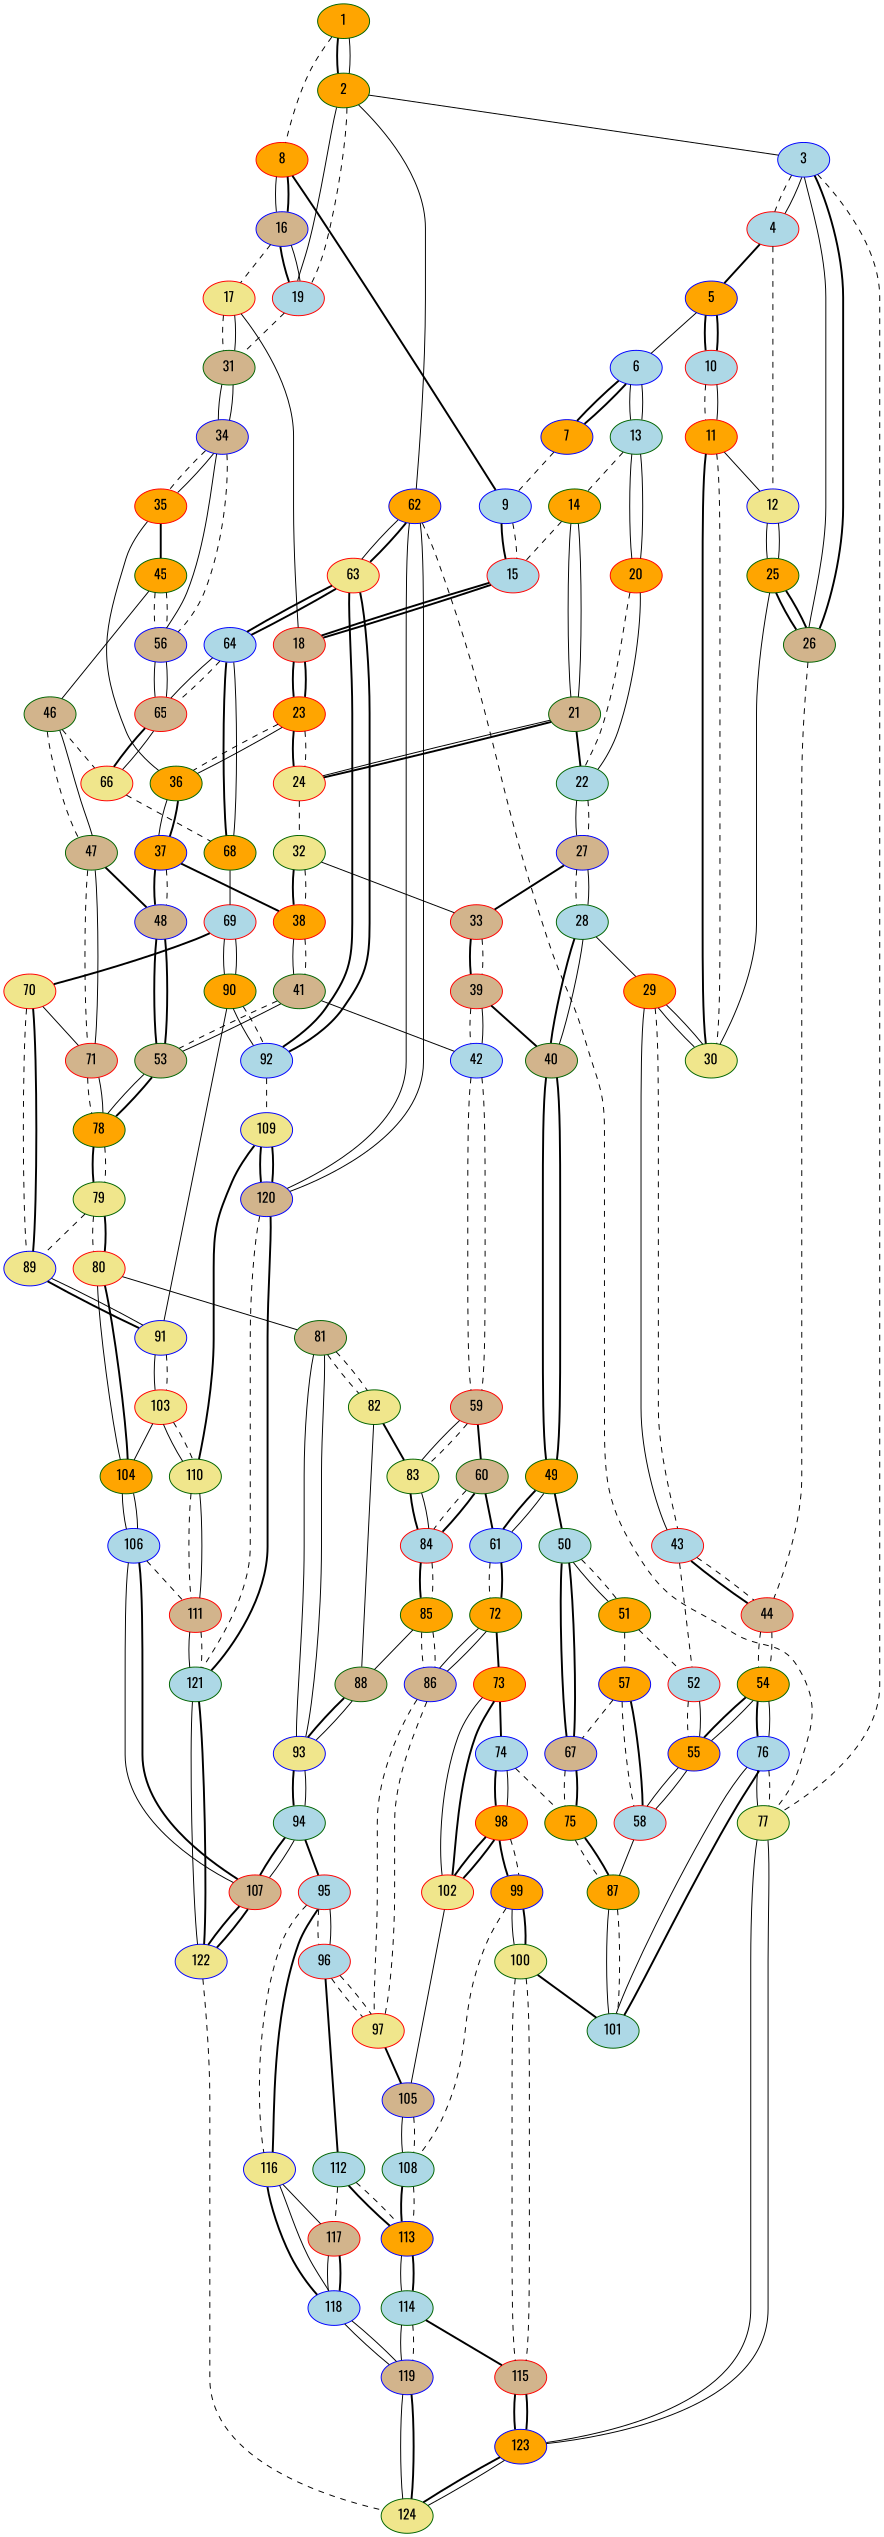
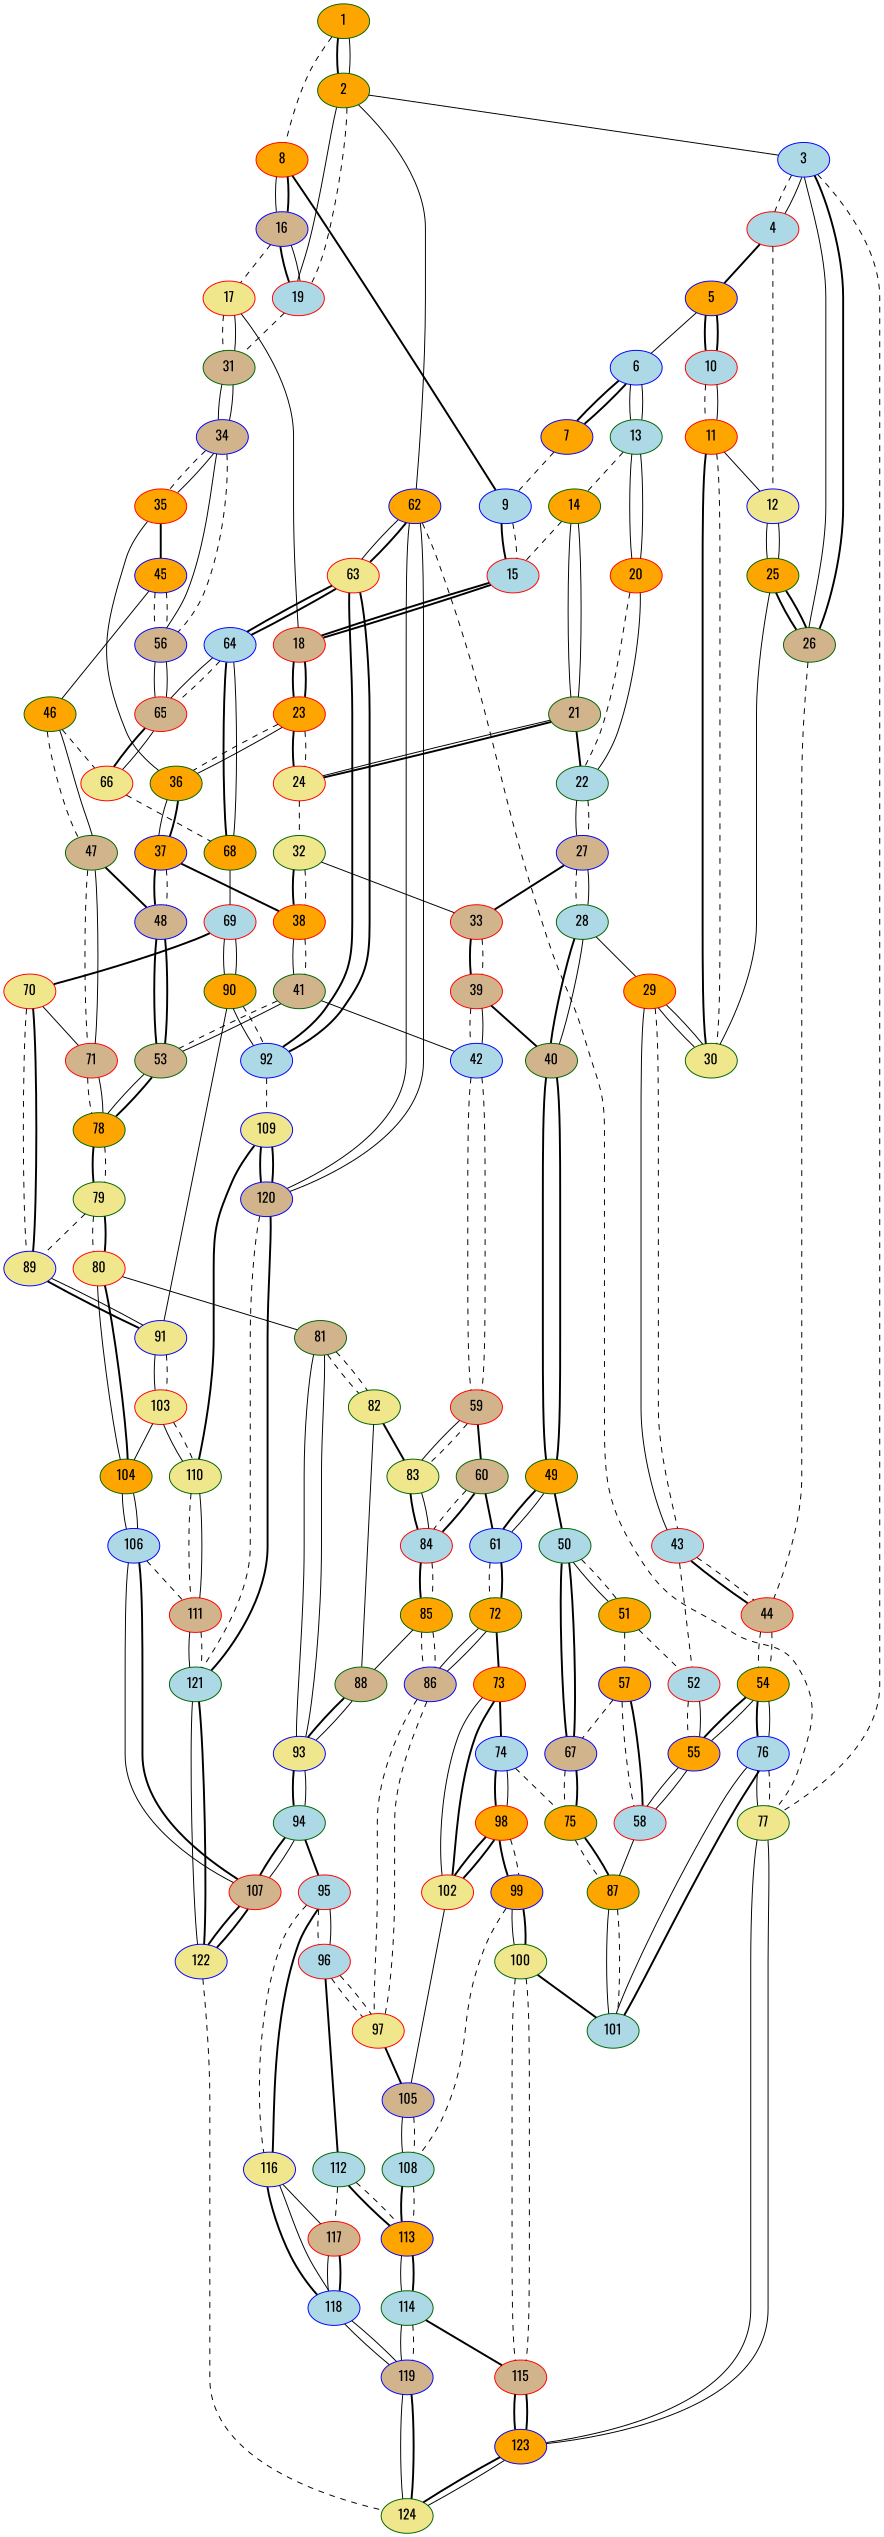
(161, 576) -> (161, 576)
(50, 714) -> (50, 714)
